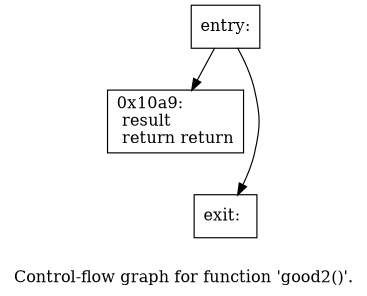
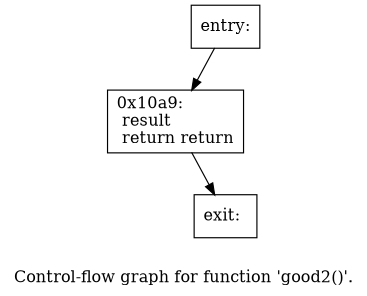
(259, 116) -> (200, 169)
